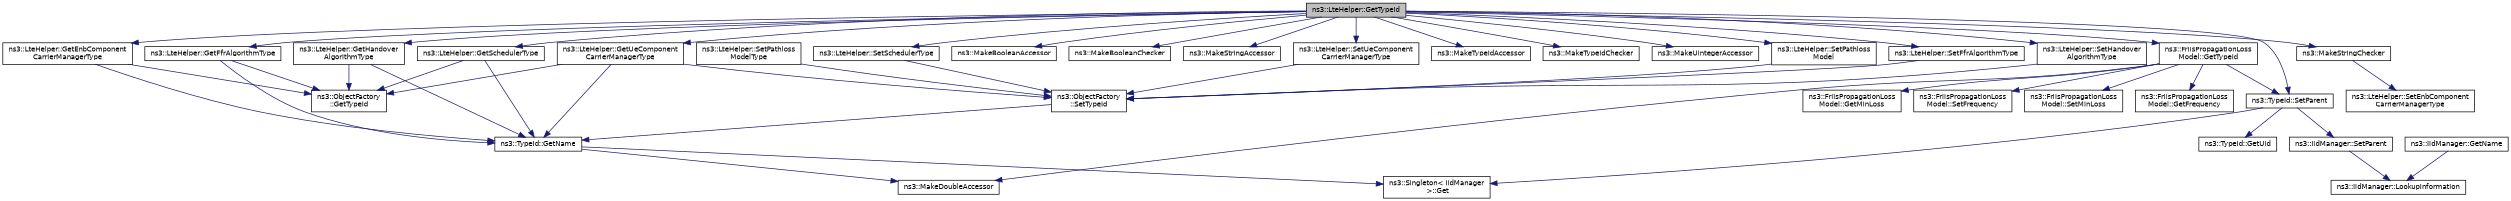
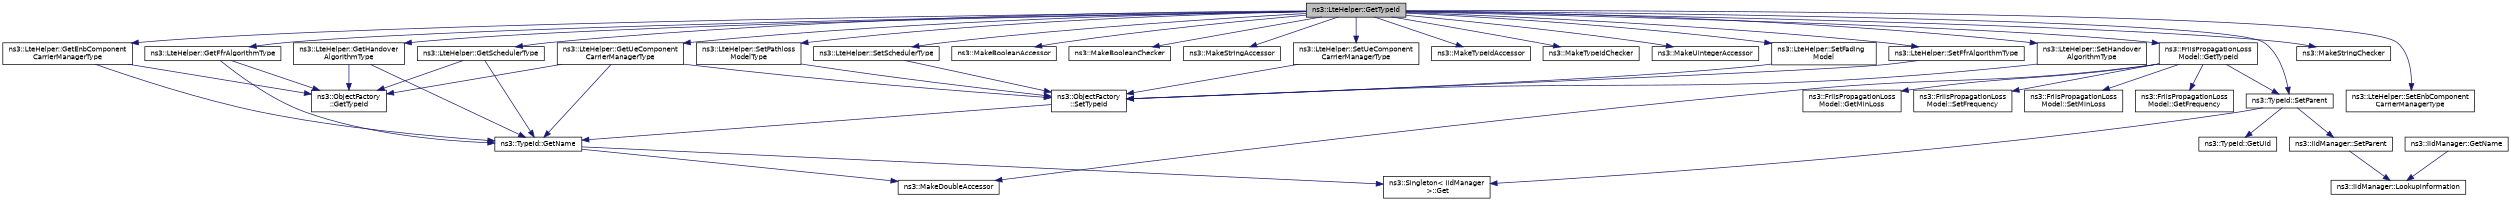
none -> (995, 26)
(1824, 54) -> (1824, 54)
(2371, 73) -> (1925, 14)
